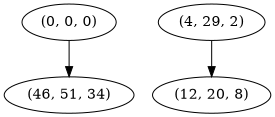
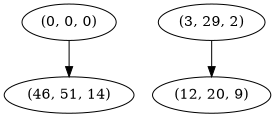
(212, 22) -> (212, 22)
(69, 95) -> (69, 95)
(212, 95) -> (212, 95)
